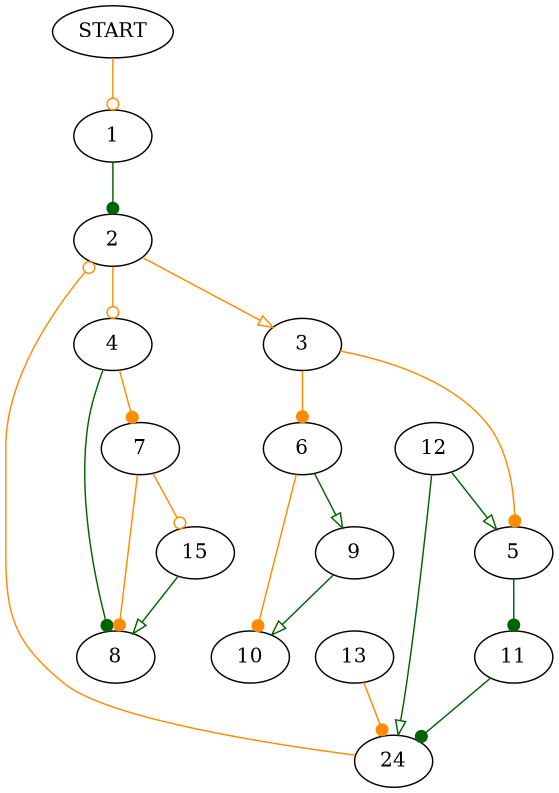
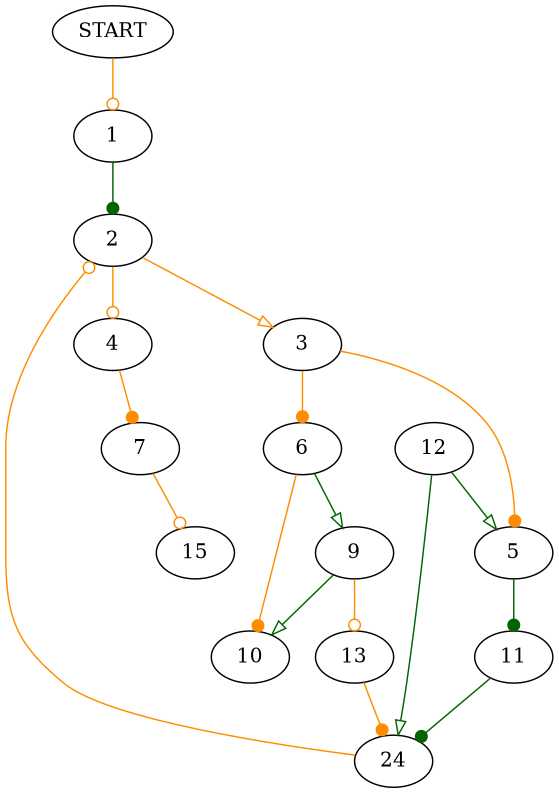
none -> (355, 599)
(116, 657) -> none
